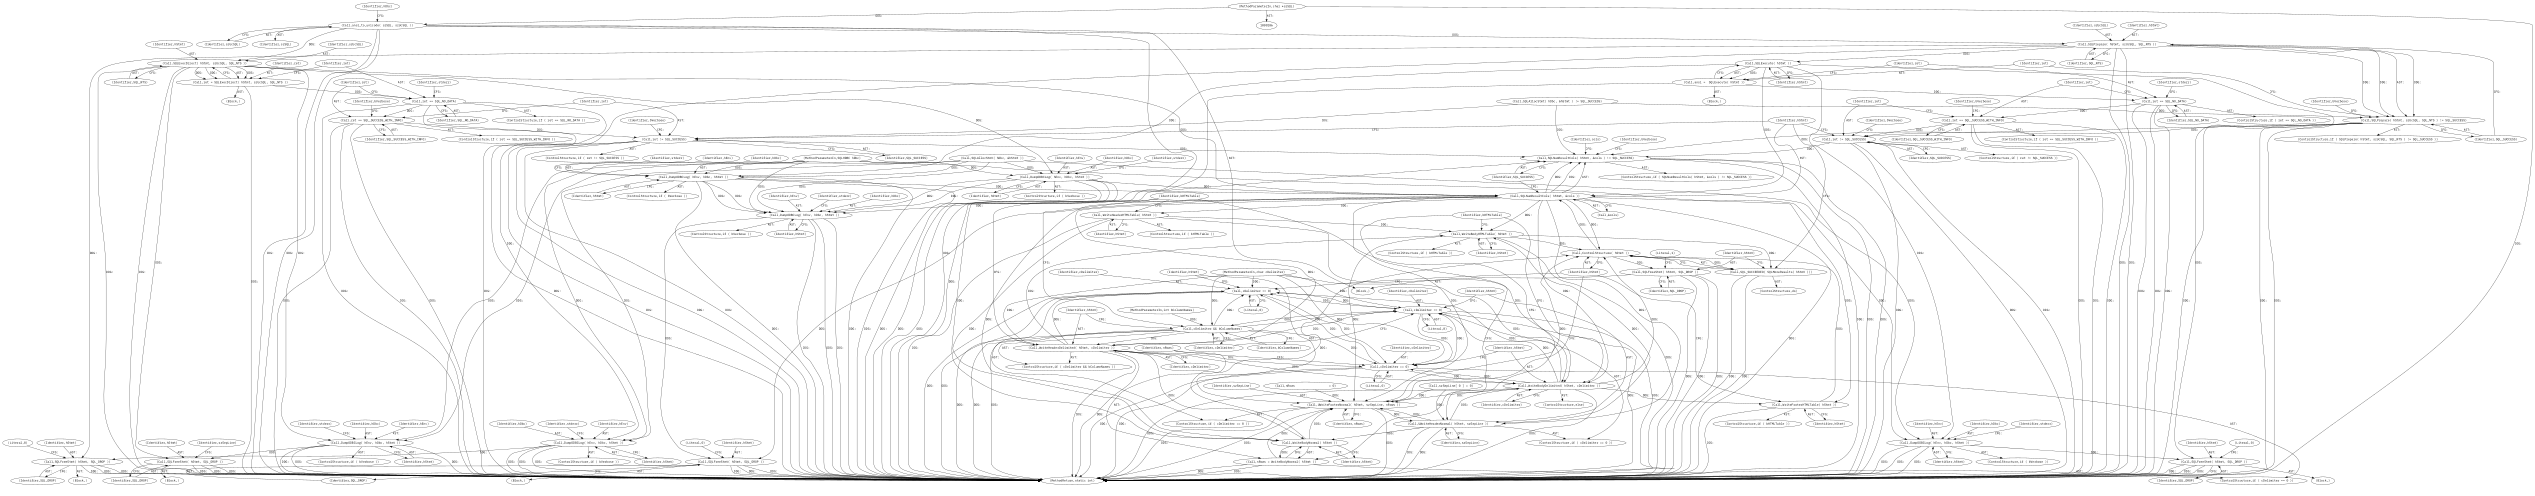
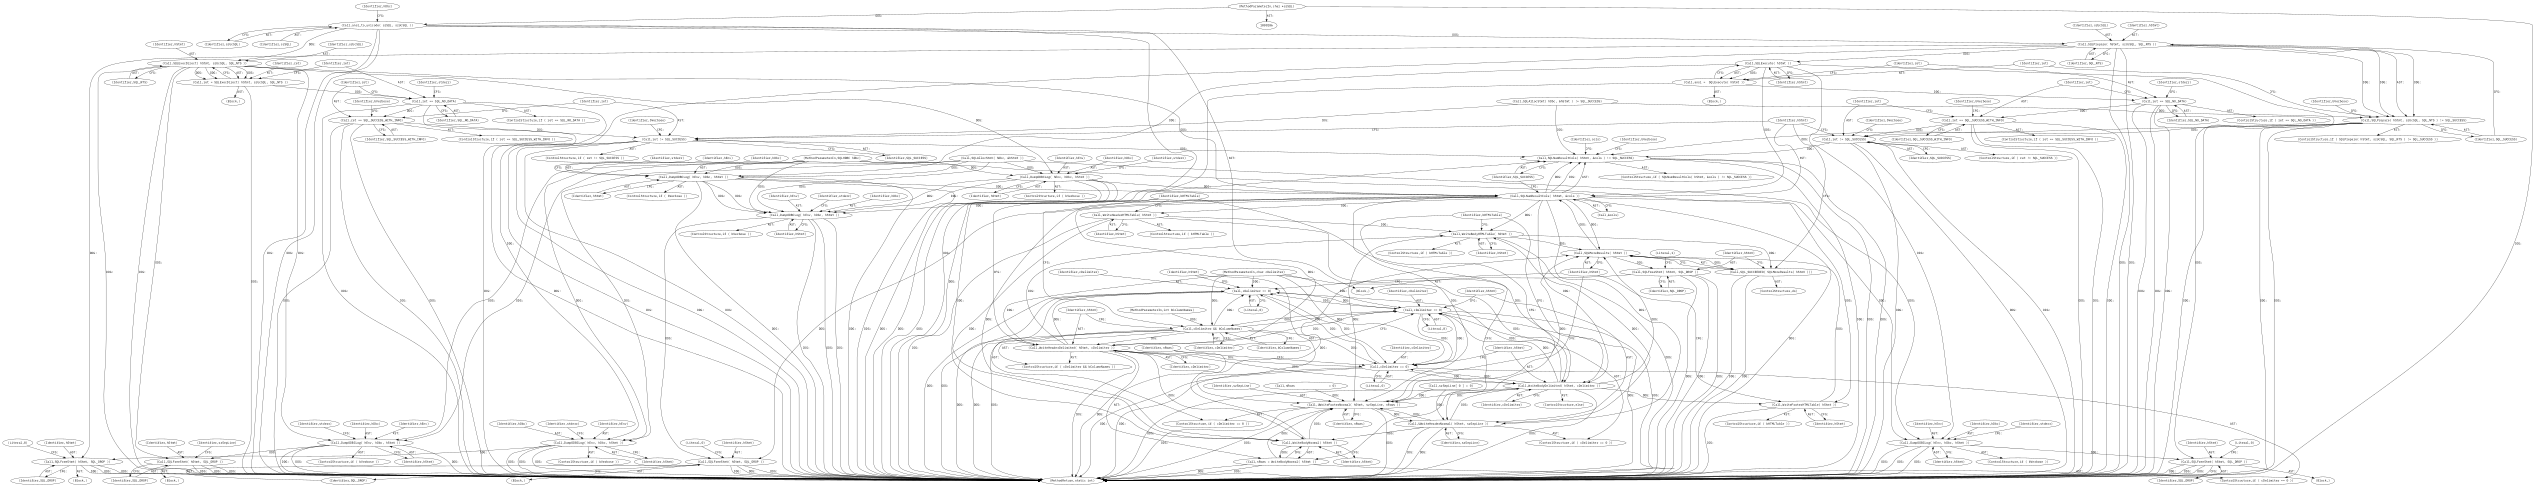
(301, 29) -> (307, 31)
(1600, 253) -> (1600, 253)
